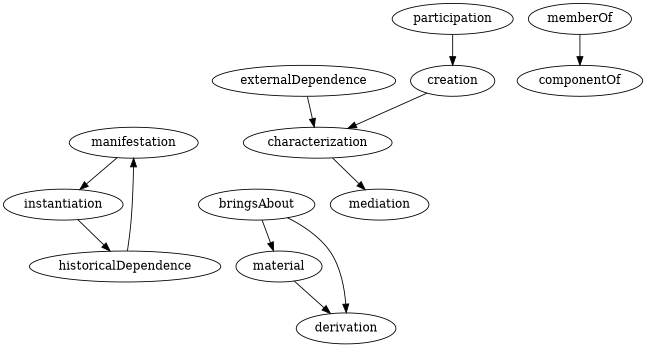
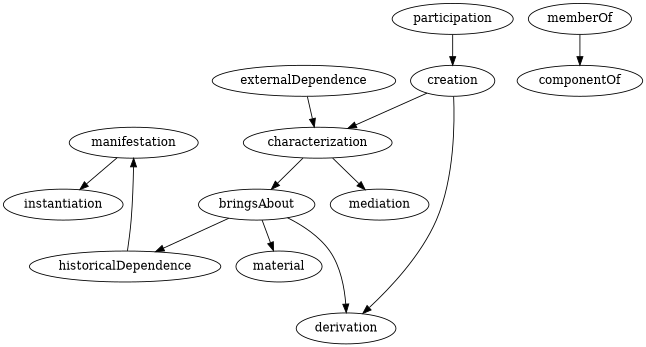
none -> (290, 171)
(91, 232) -> (196, 233)
(309, 294) -> (439, 213)
